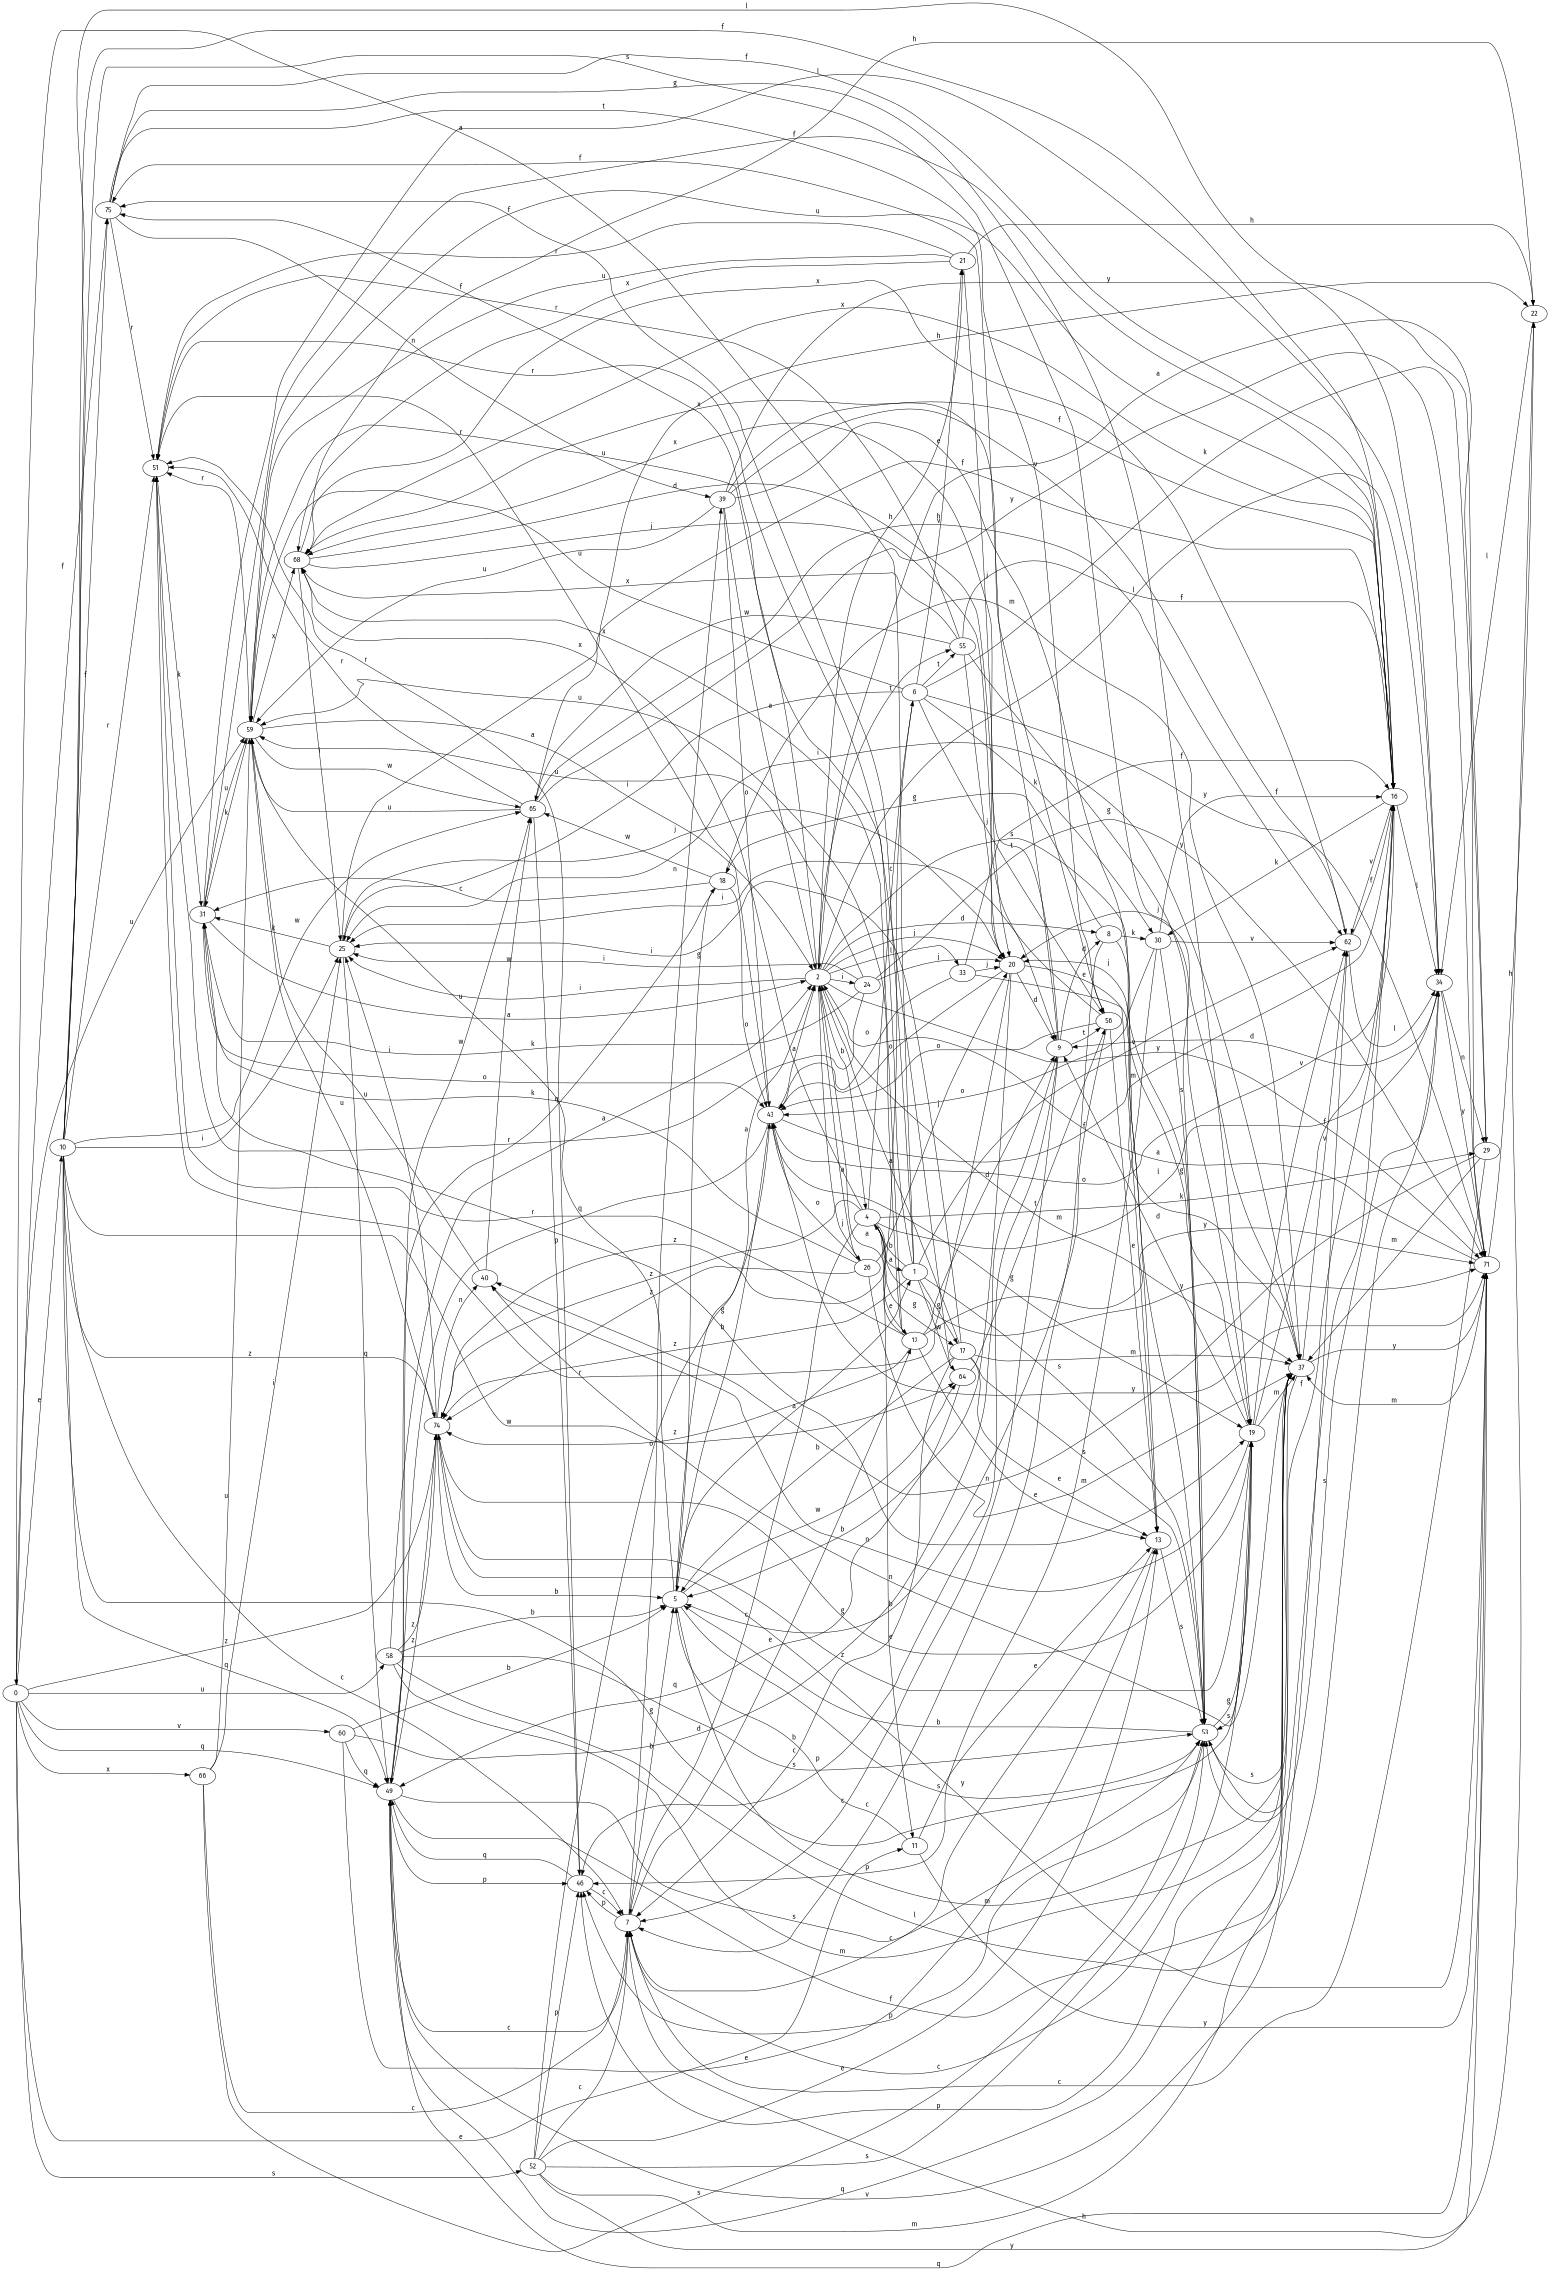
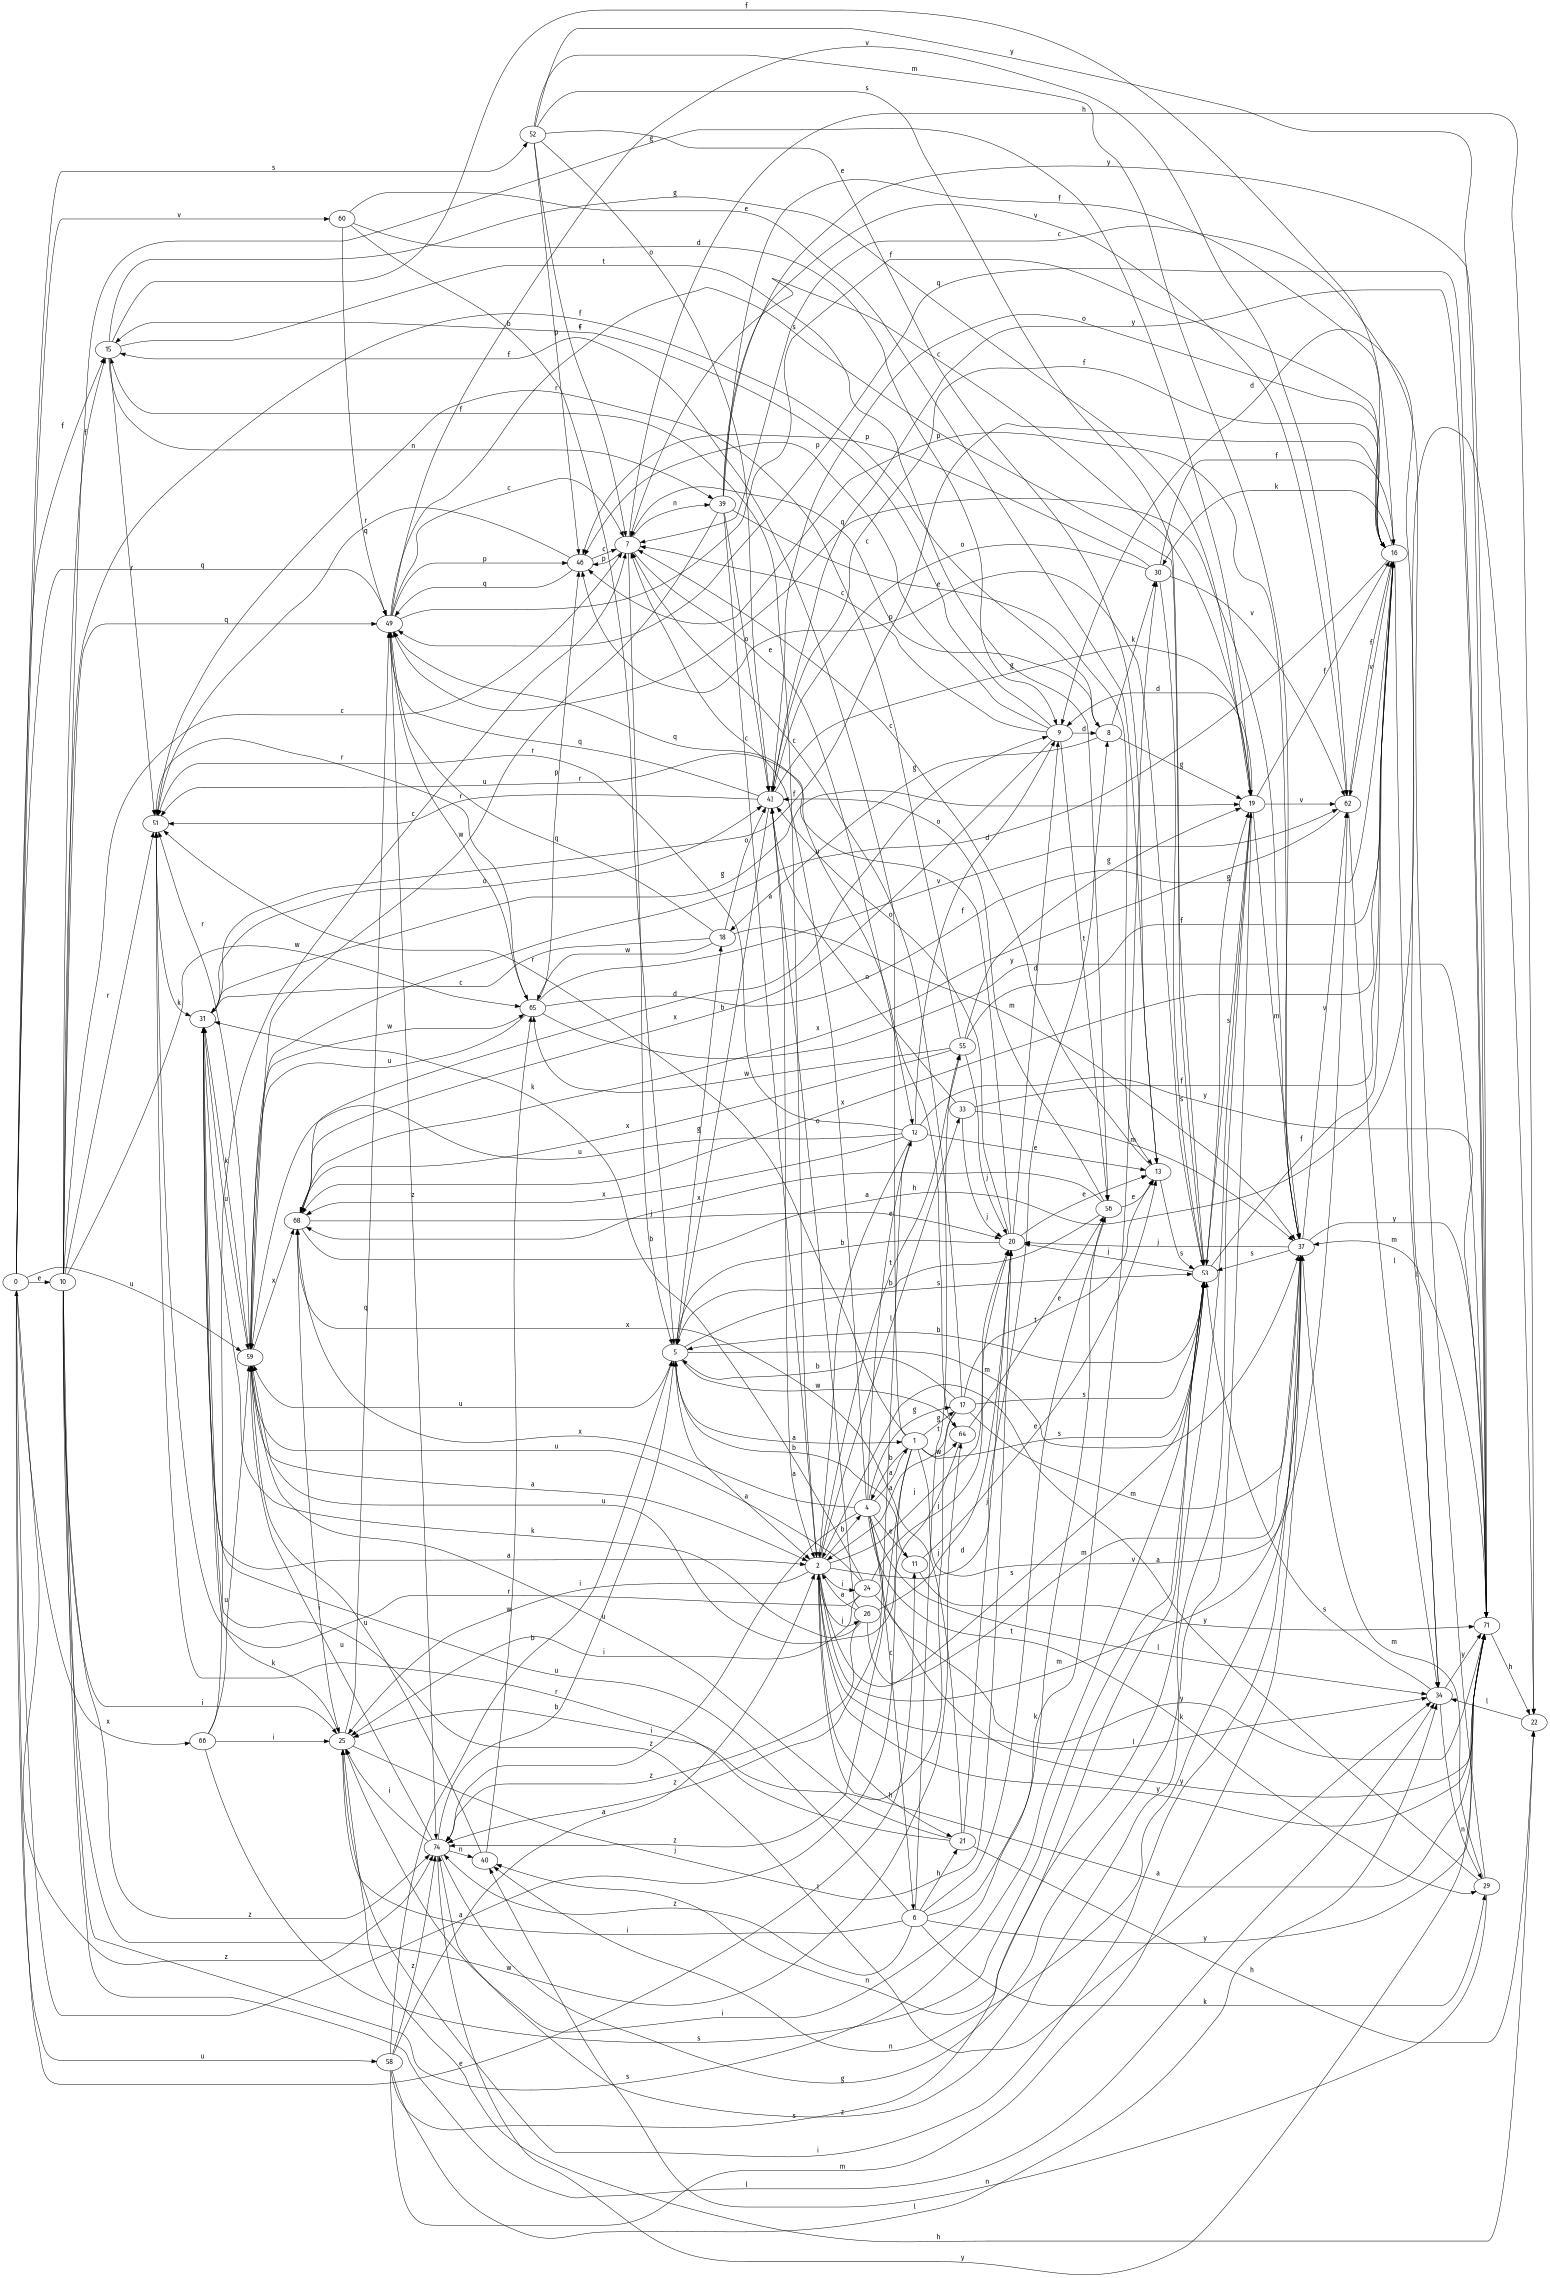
(436, 31) -> (301, 387)
(108, 210) -> (108, 350)
(511, 518) -> (346, 1610)
